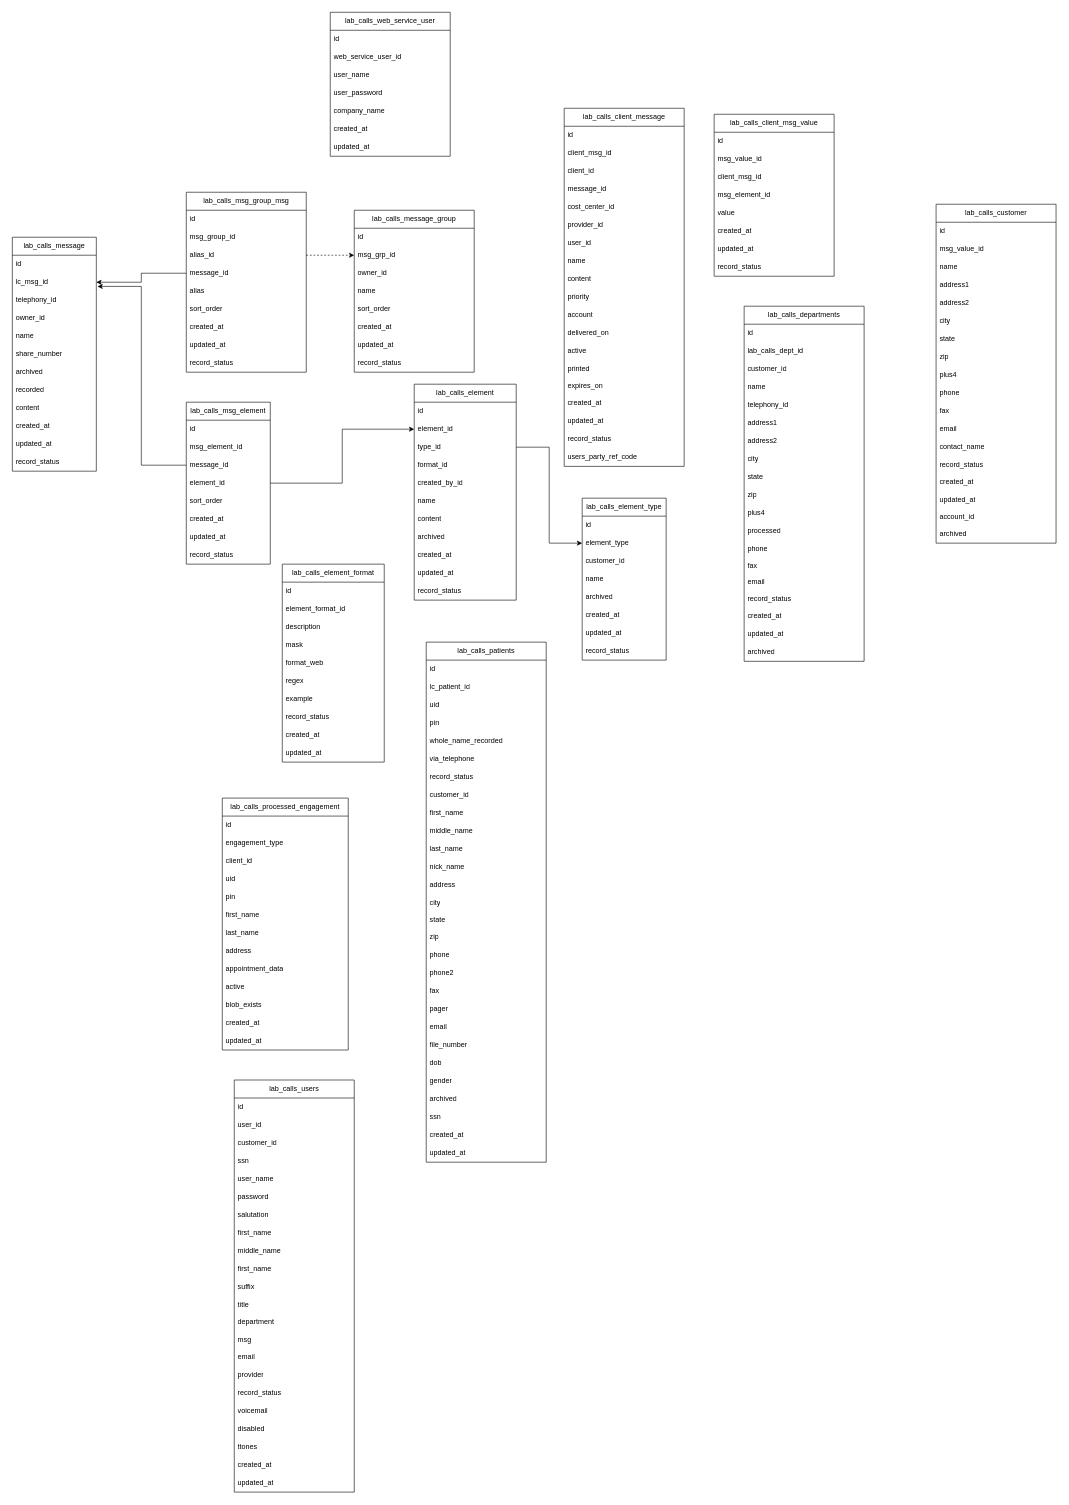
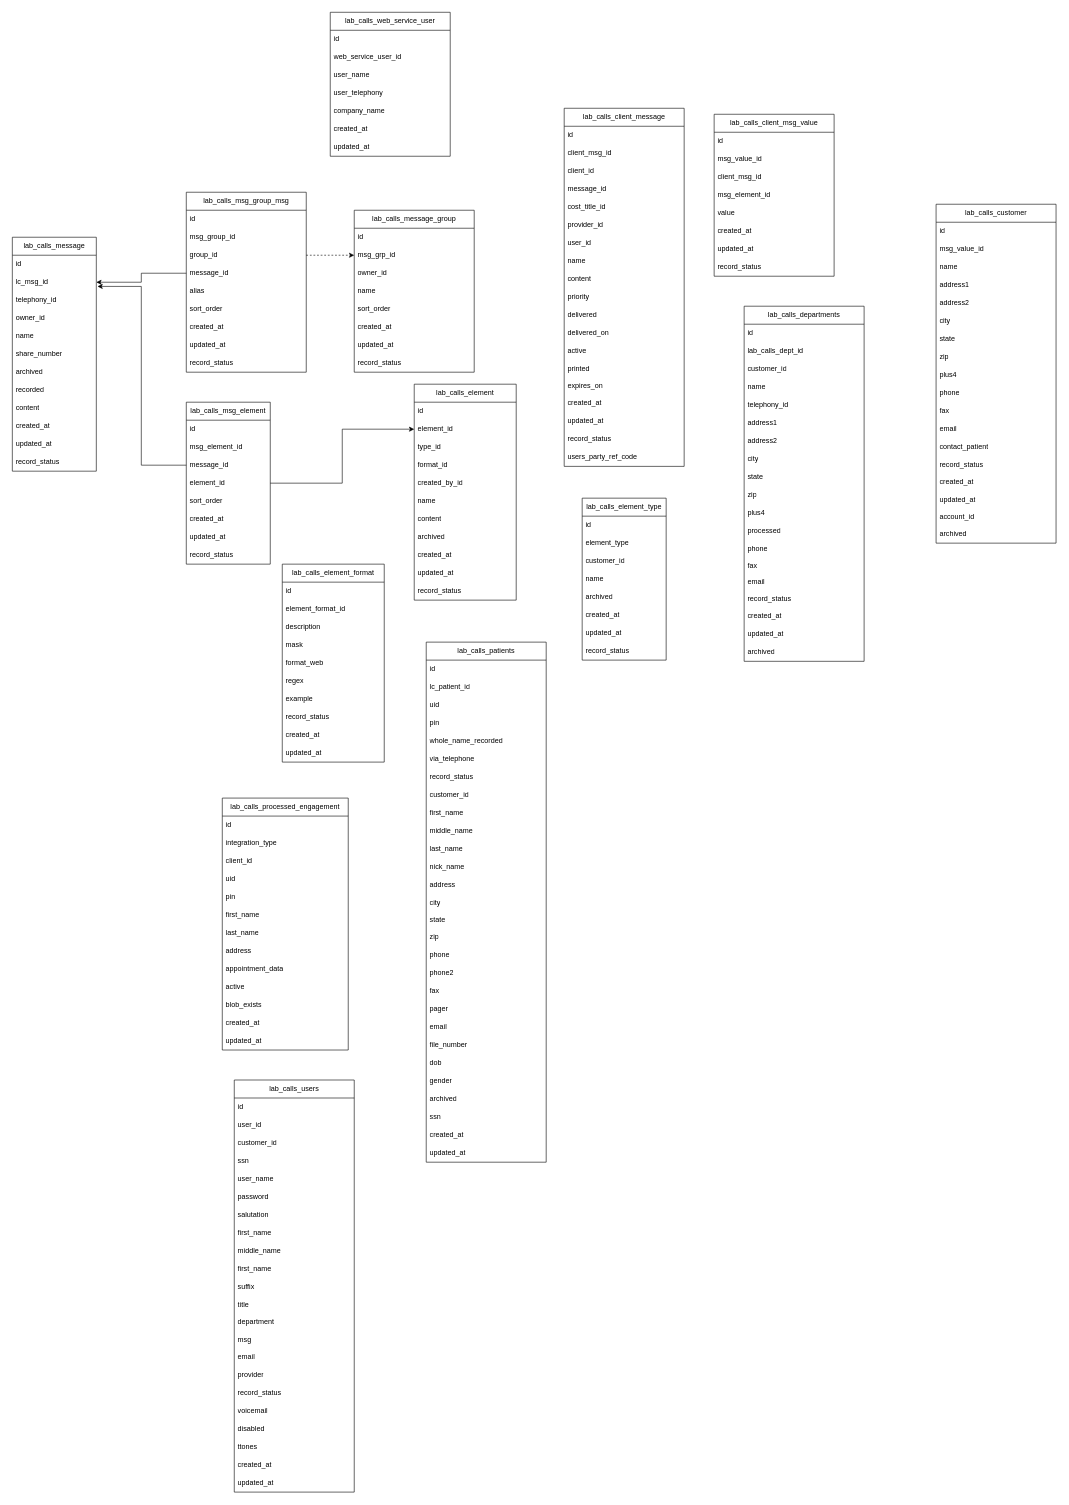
(360, 93) -> (361, 93)
(595, 207) -> (591, 207)
(203, 255) -> (205, 255)
(582, 315) -> (584, 315)
(964, 447) -> (969, 447)
(549, 542) -> none
(256, 843) -> (256, 843)
